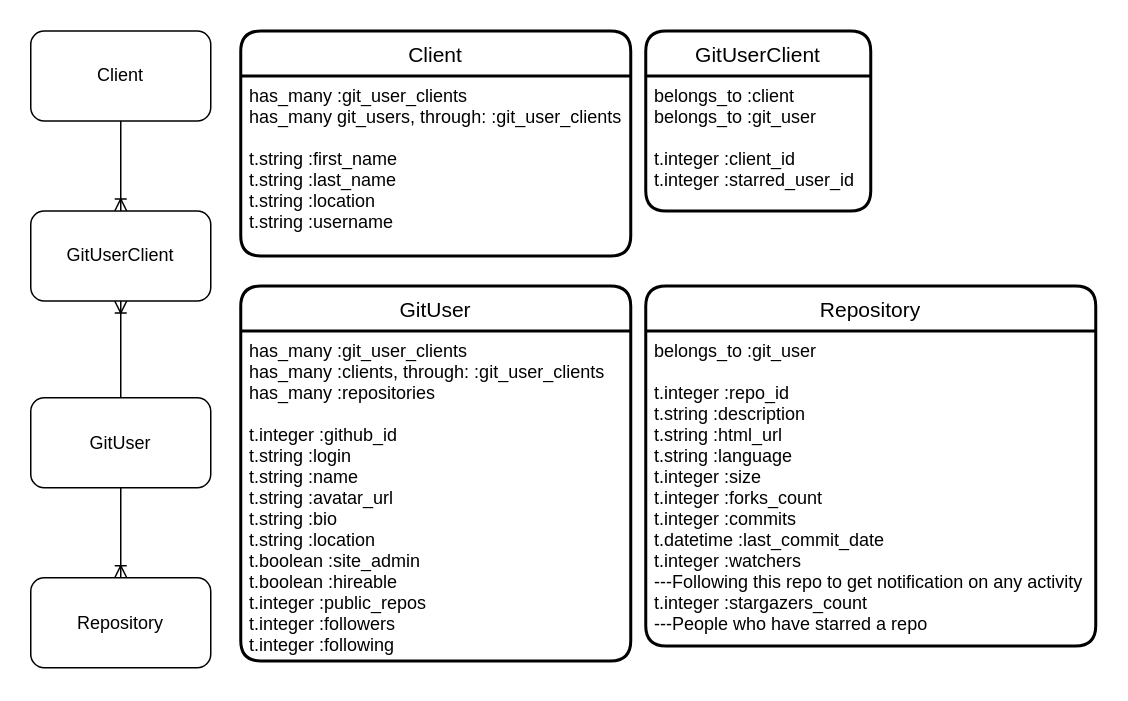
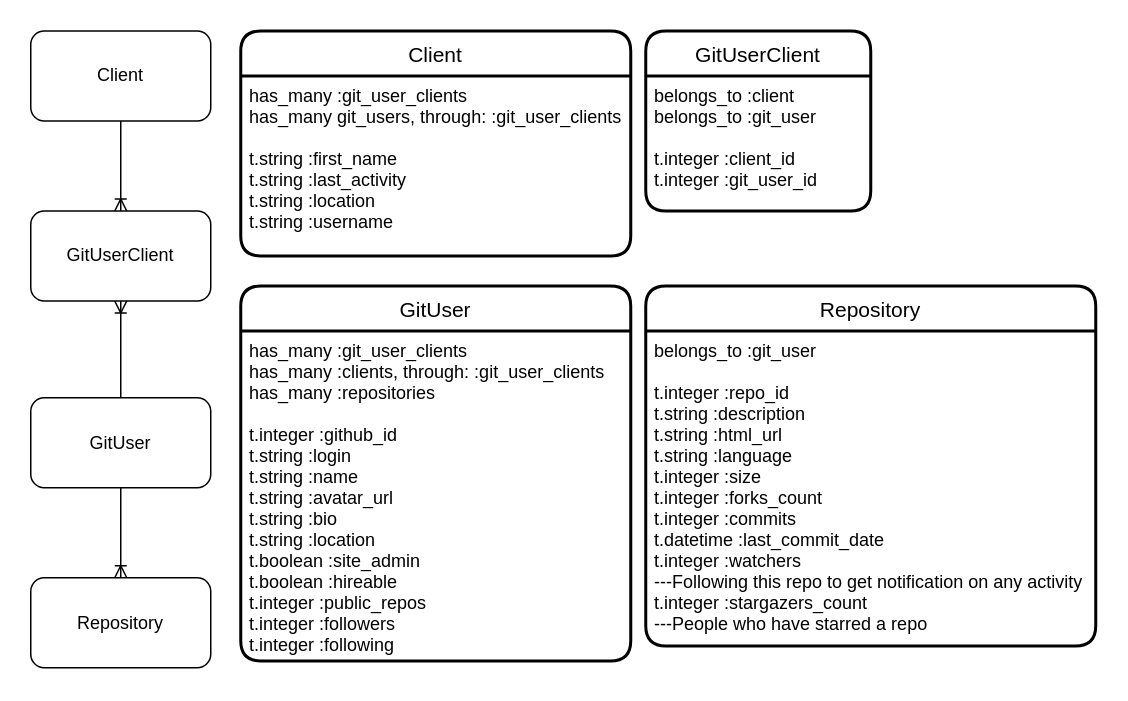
(368, 96) -> (368, 96)
(733, 96) -> (733, 96)
